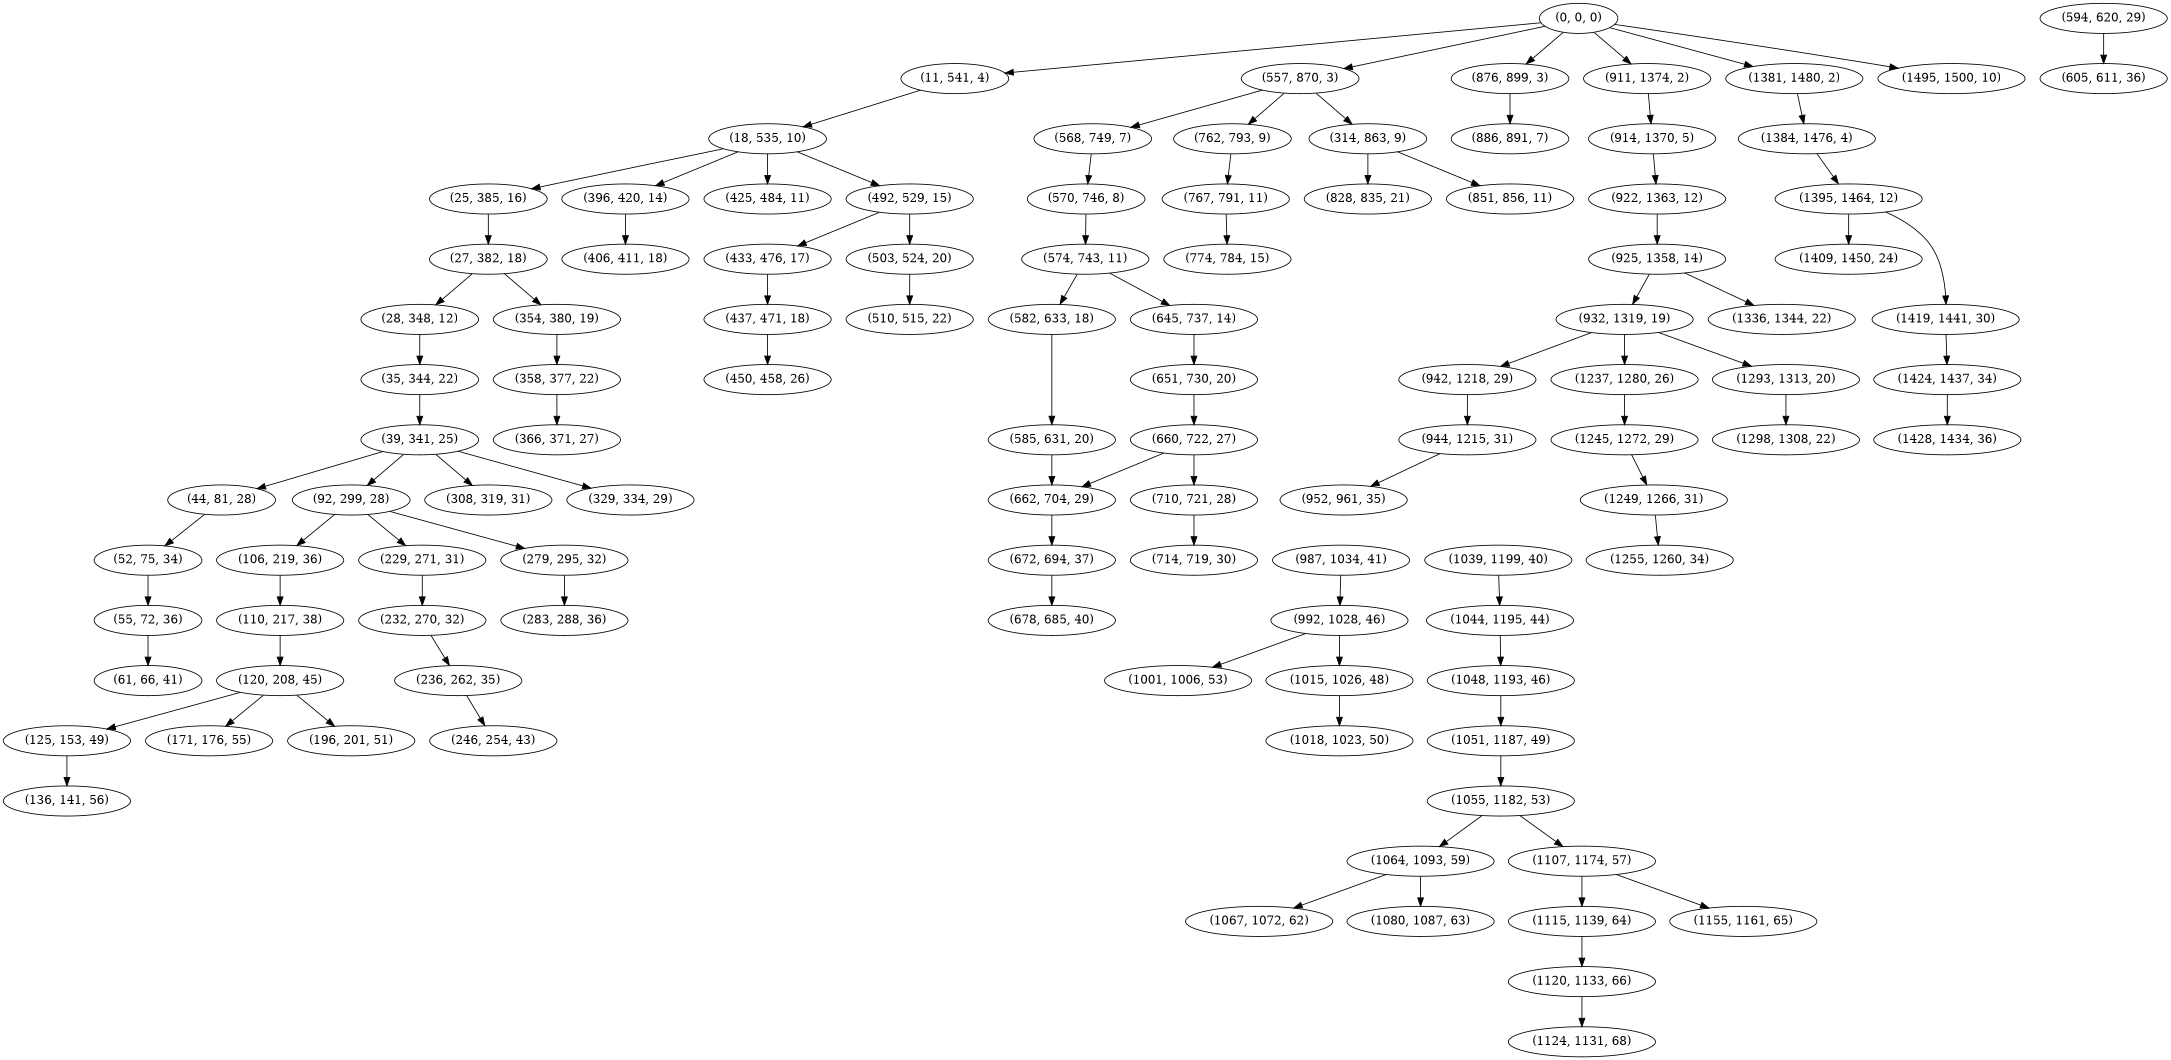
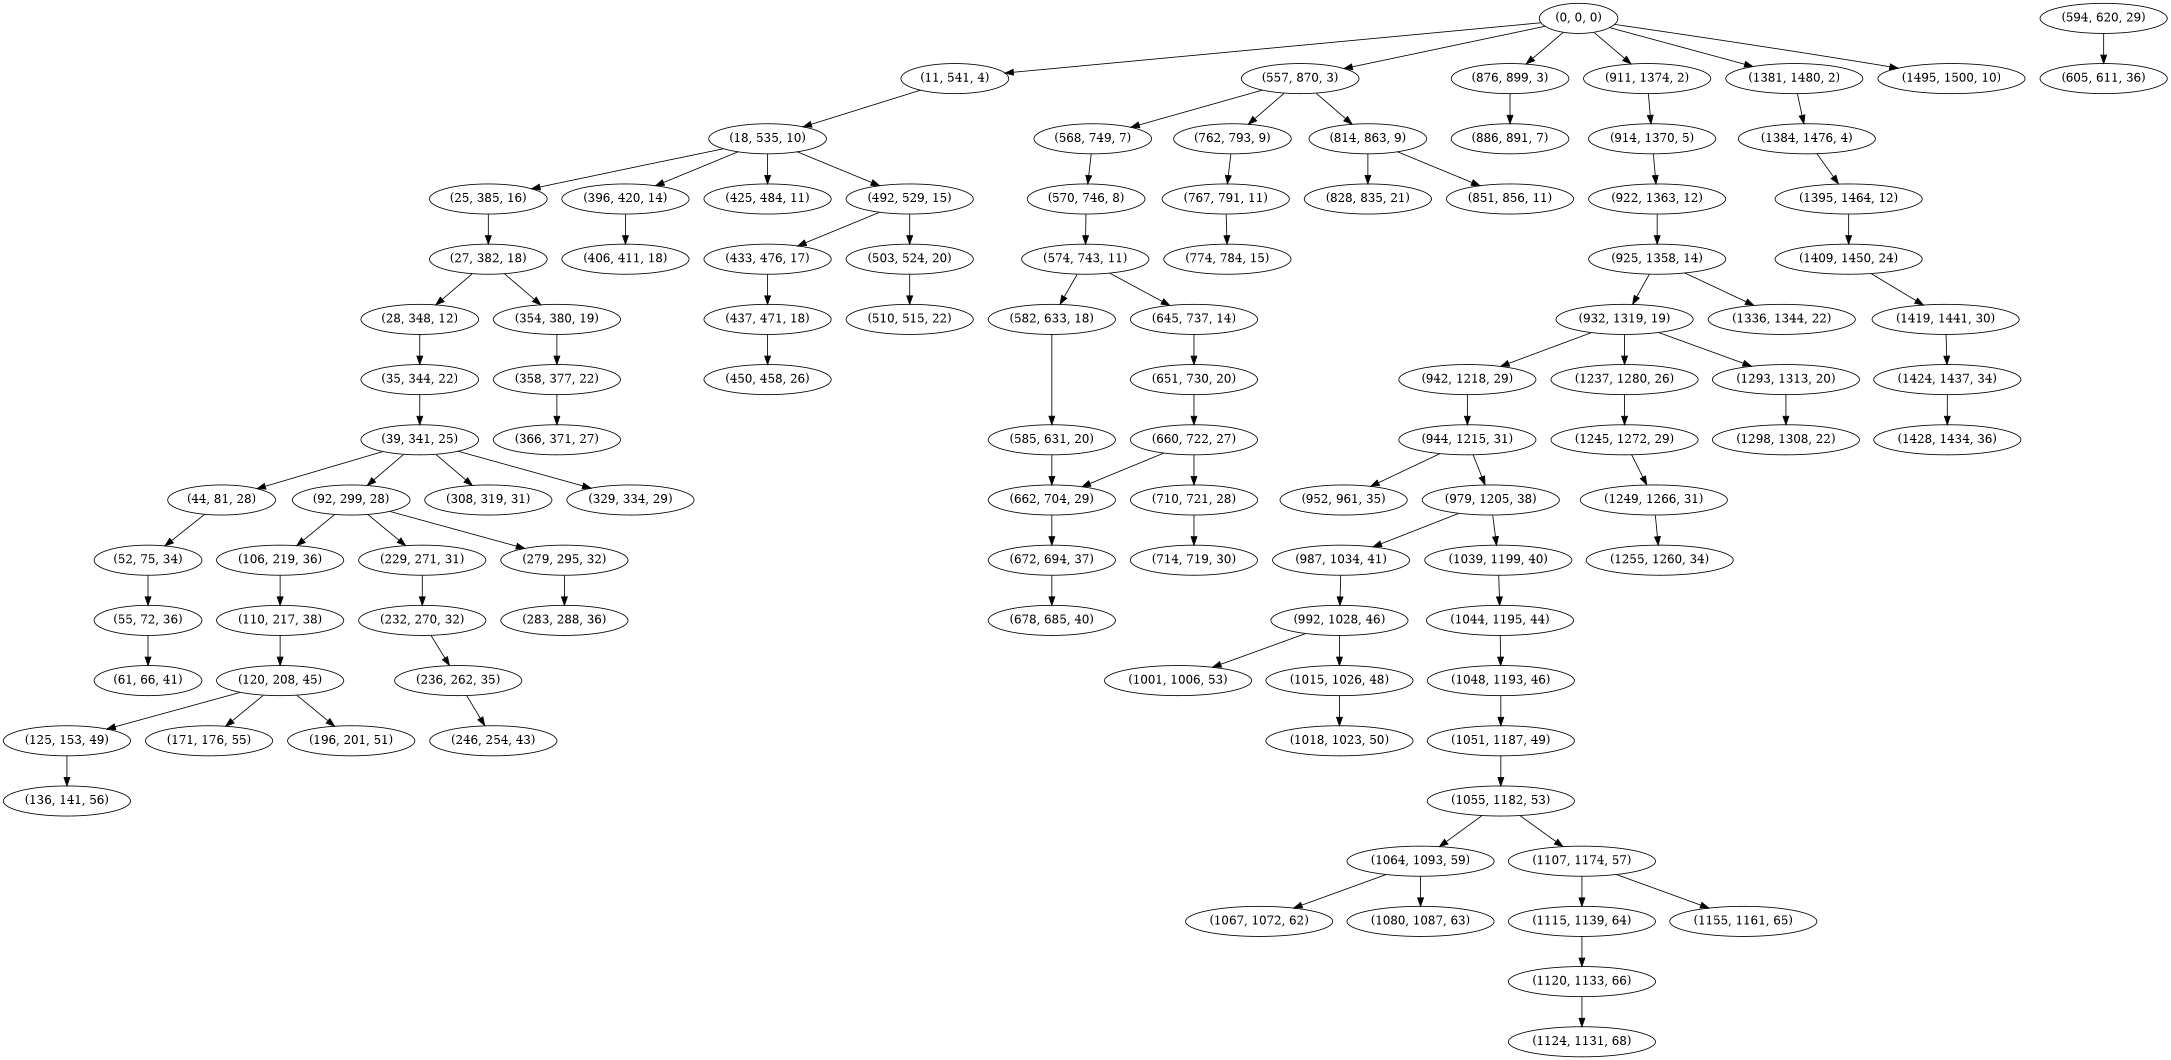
(1368, 139) -> (1368, 139)
(1930, 244) -> (1894, 287)
none -> (1491, 500)
